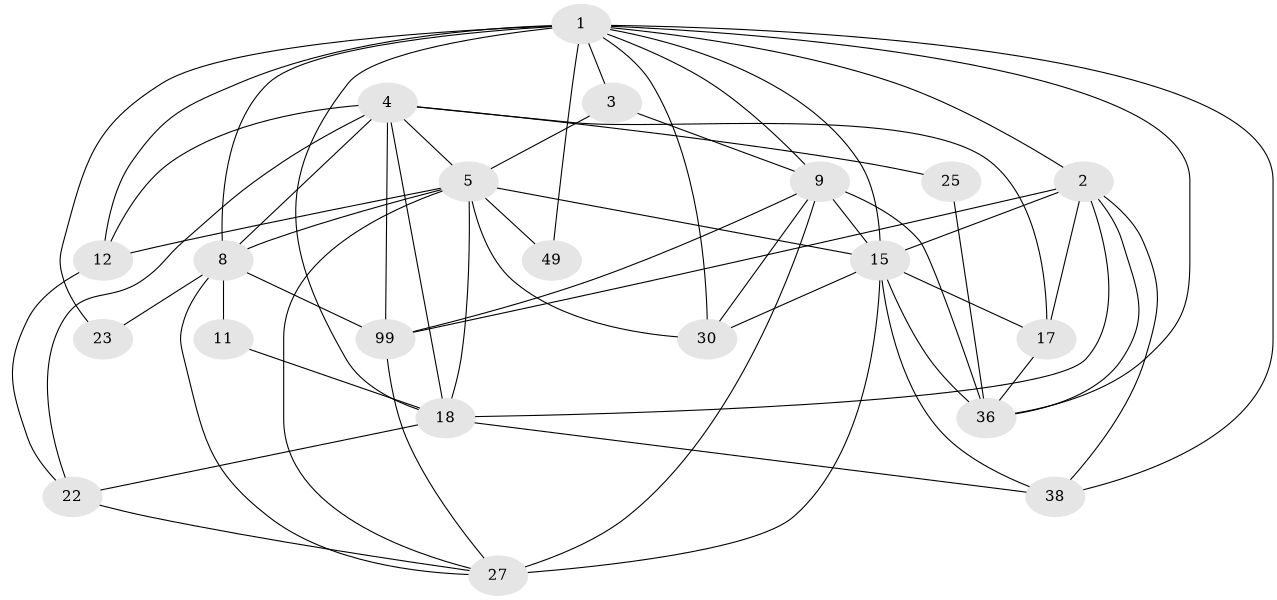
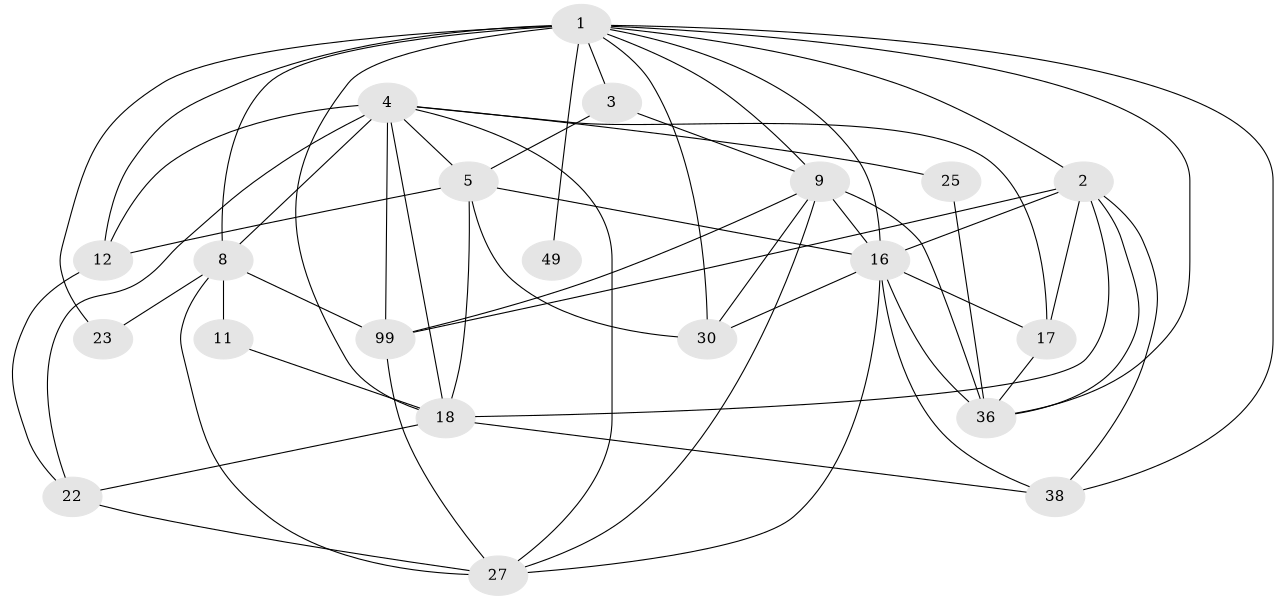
(344, 217) -> none
(510, 221) -> none
(880, 260) -> (880, 260)
(284, 392) -> (612, 280)
